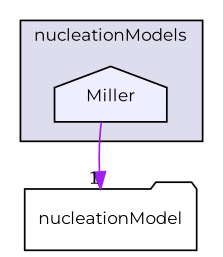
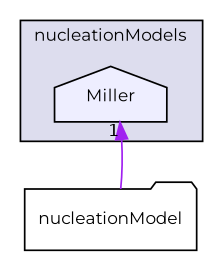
(99, 152) -> (122, 164)
